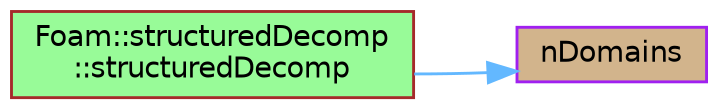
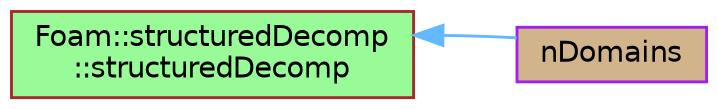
(451, 74) -> (480, 36)
